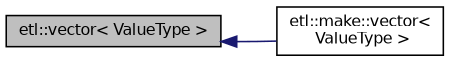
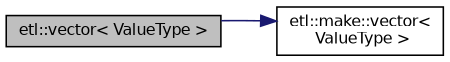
(257, 41) -> (241, 21)
